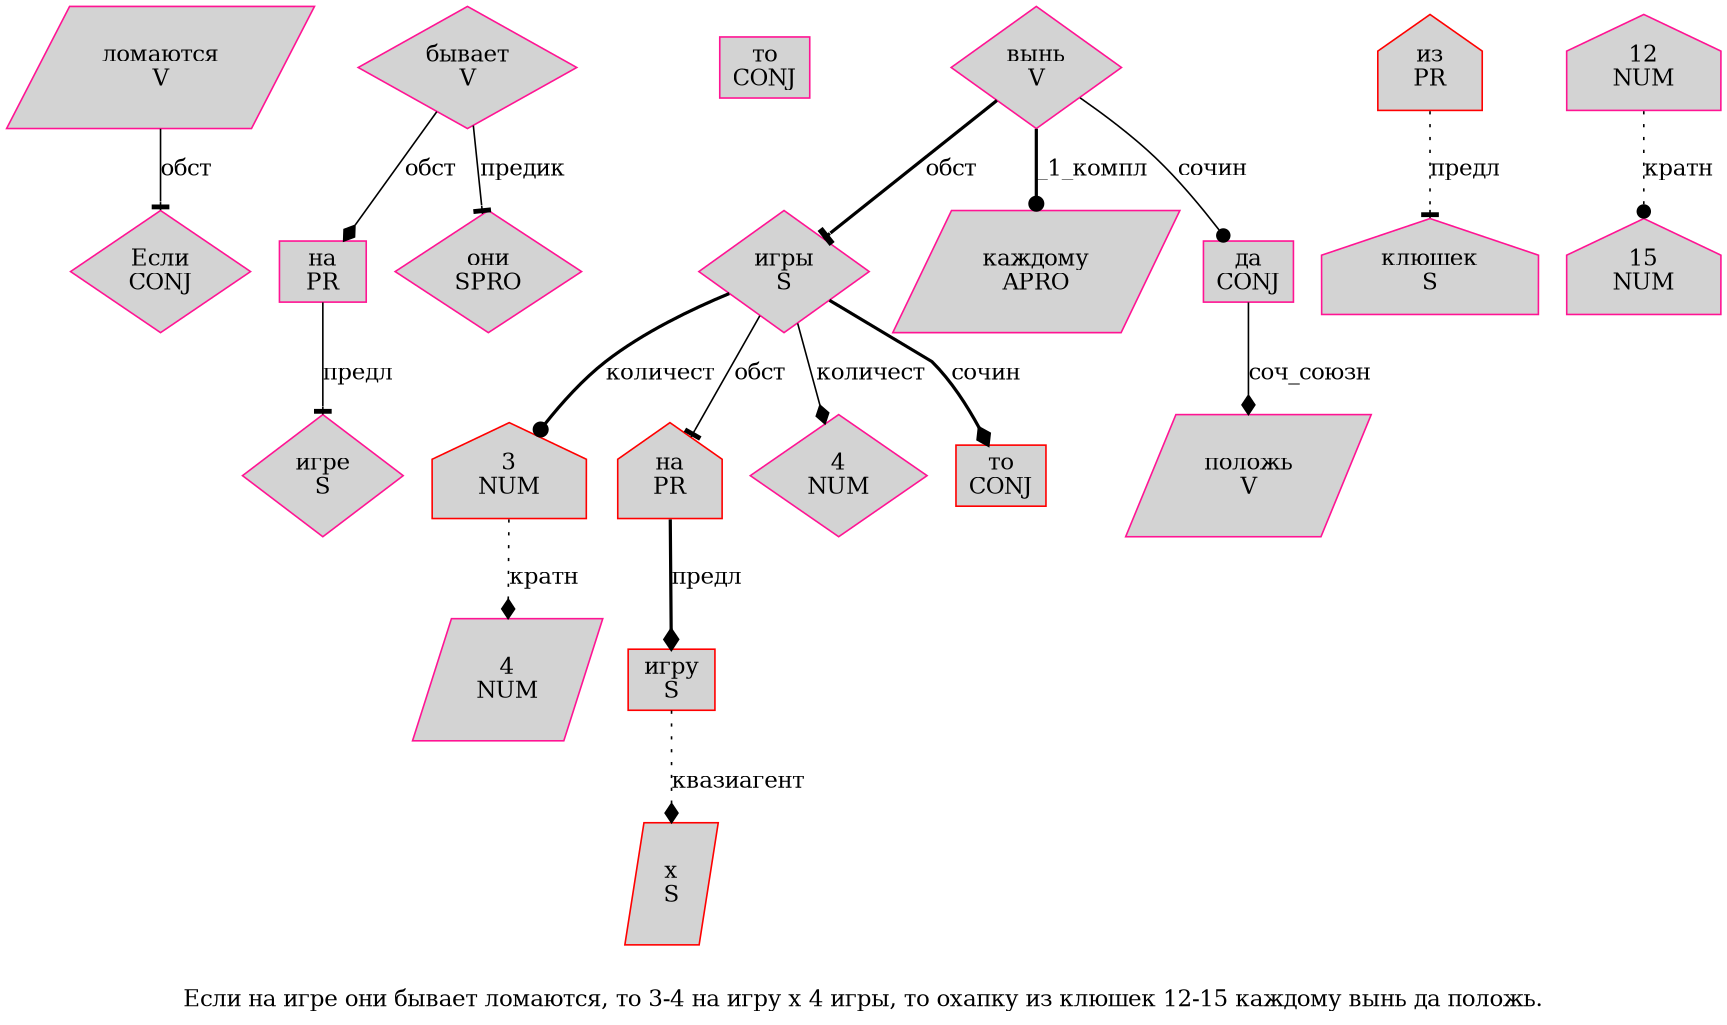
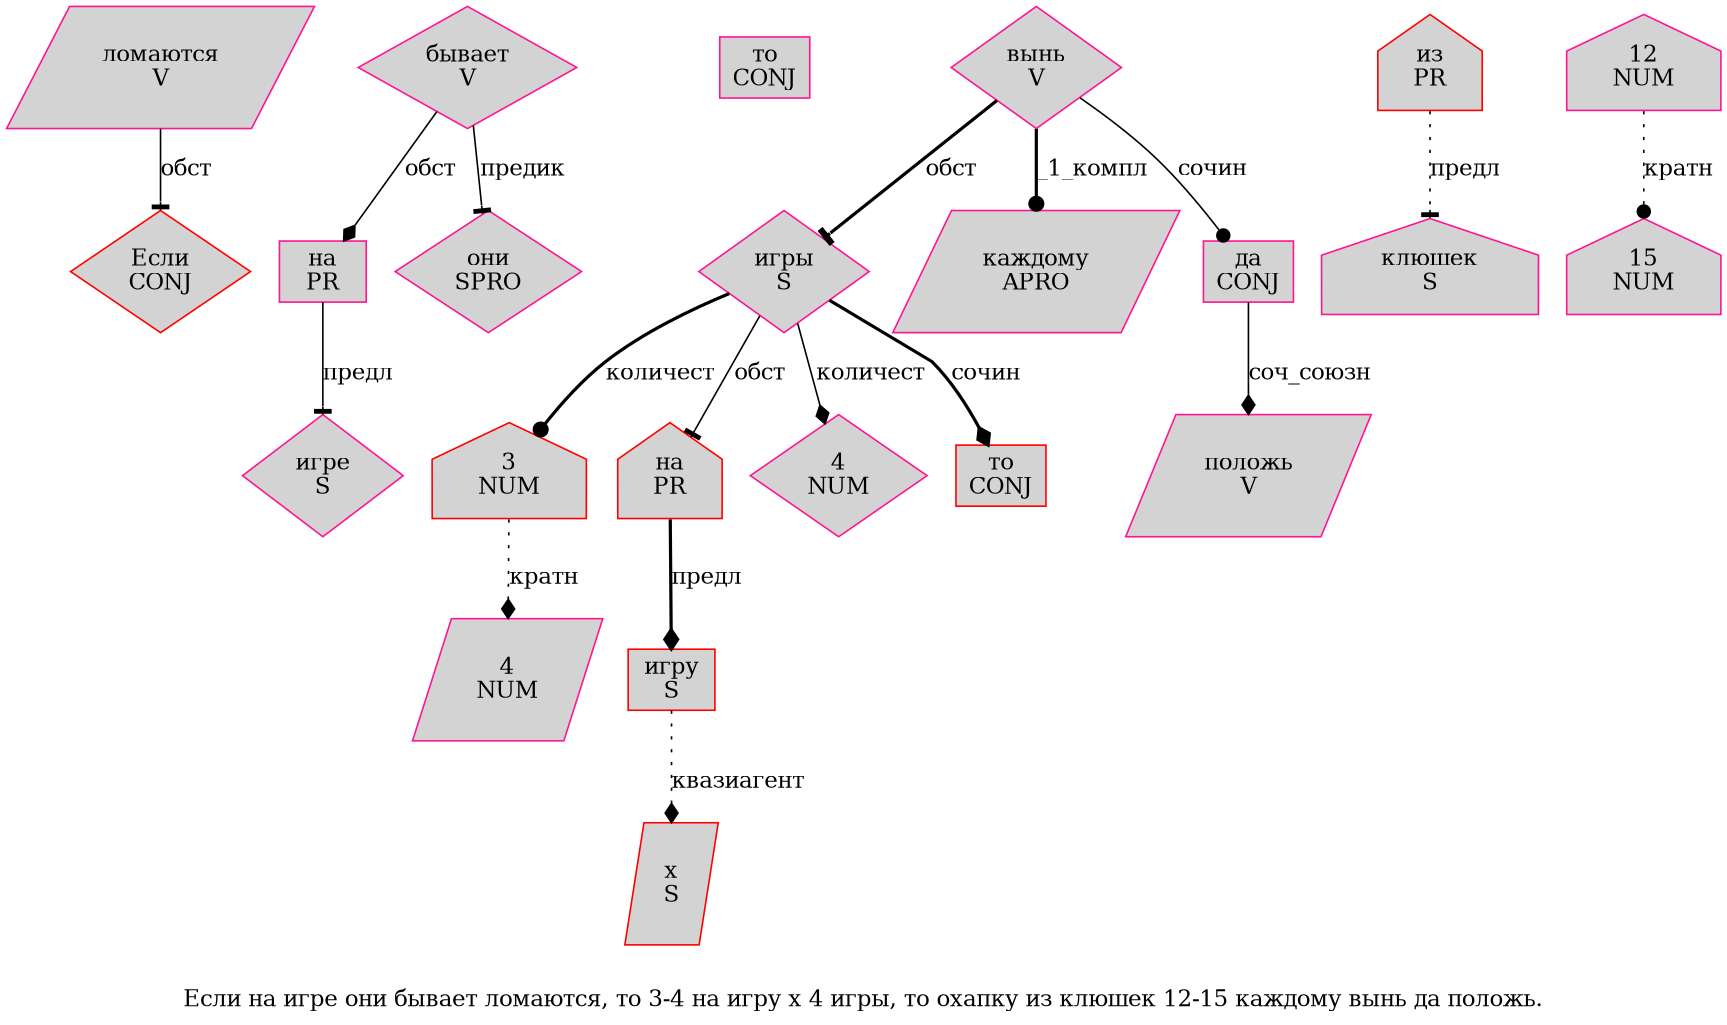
(161, 272) -> (161, 272)
